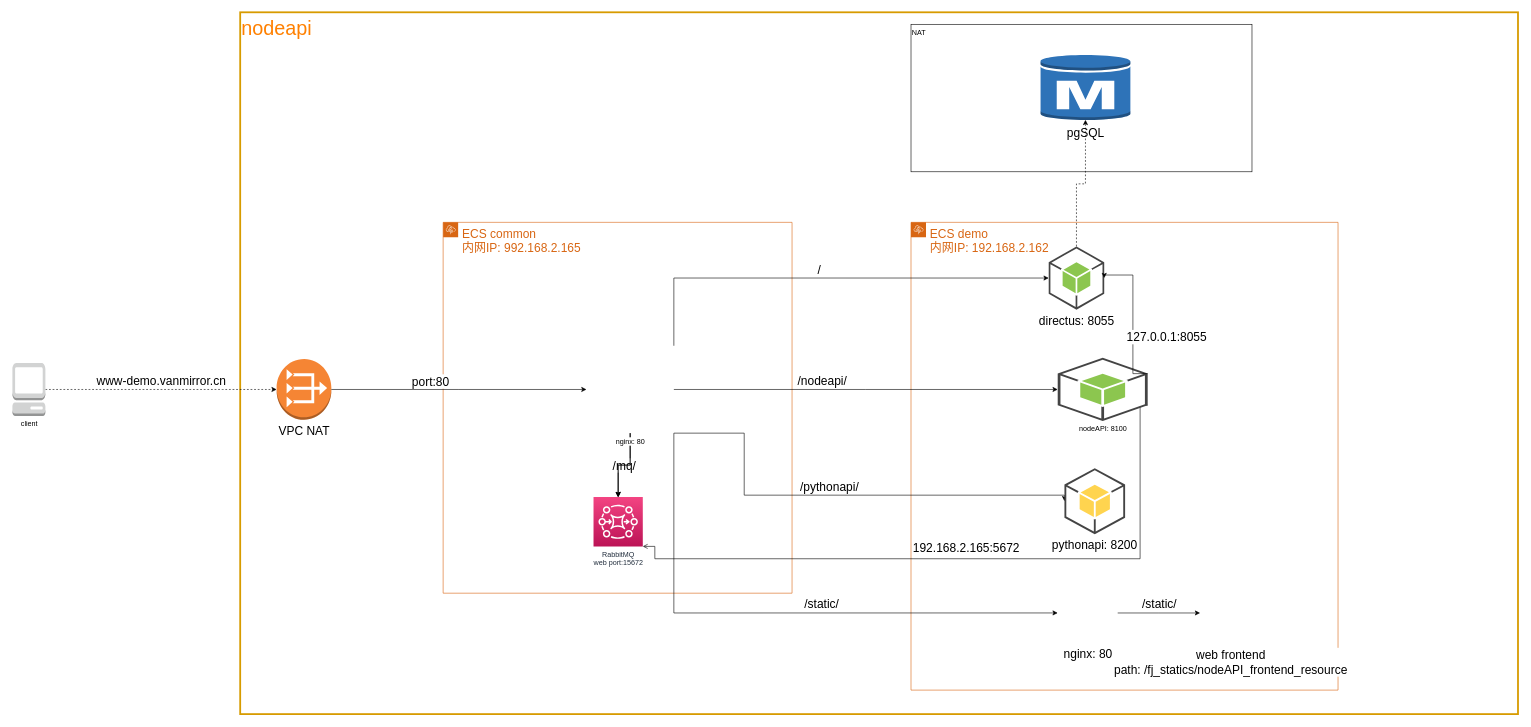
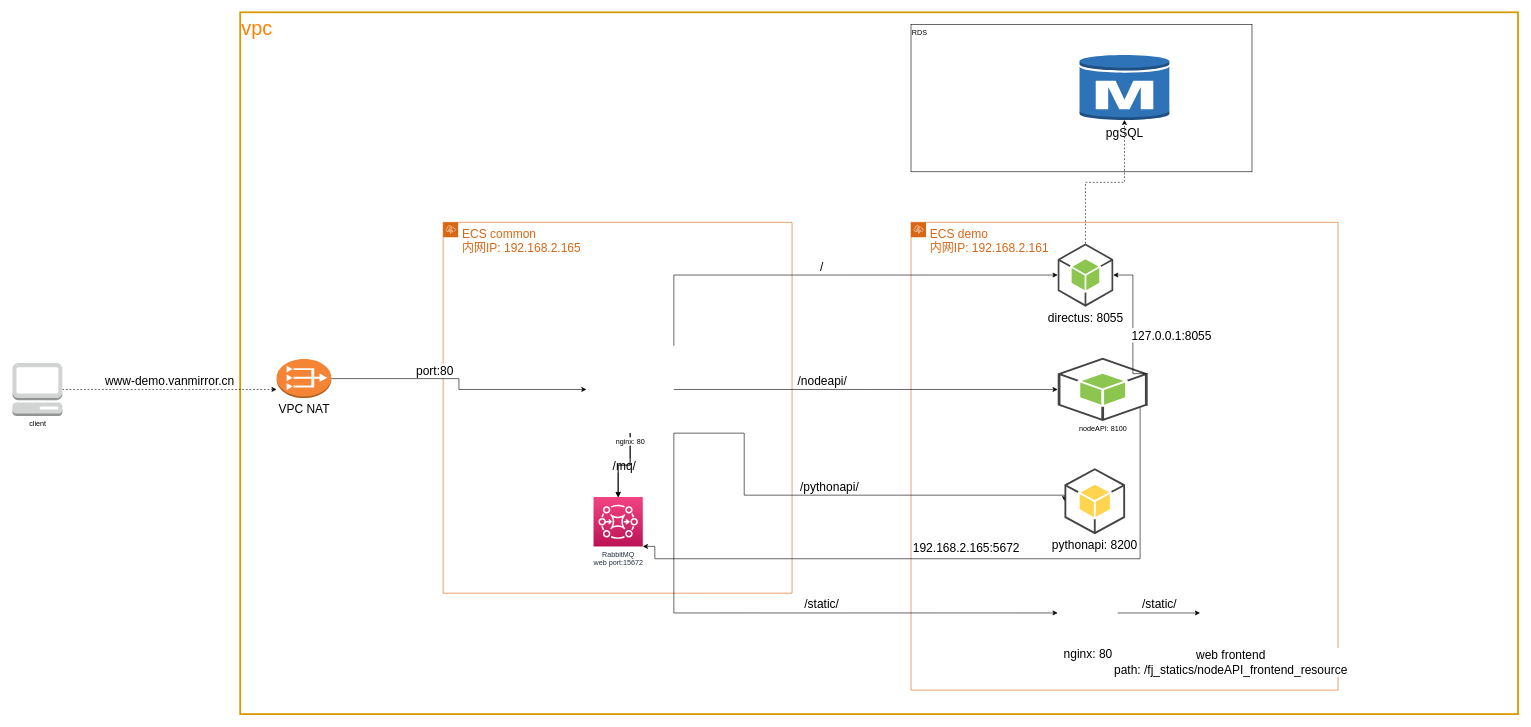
(263, 24) -> (252, 24)
(918, 33) -> (918, 33)
(1086, 88) -> (1125, 88)
(499, 235) -> (499, 235)
(967, 235) -> (967, 235)
(1077, 278) -> (1086, 275)
(29, 390) -> (37, 390)
(304, 390) -> (304, 379)
(646, 547) -> (648, 547)
